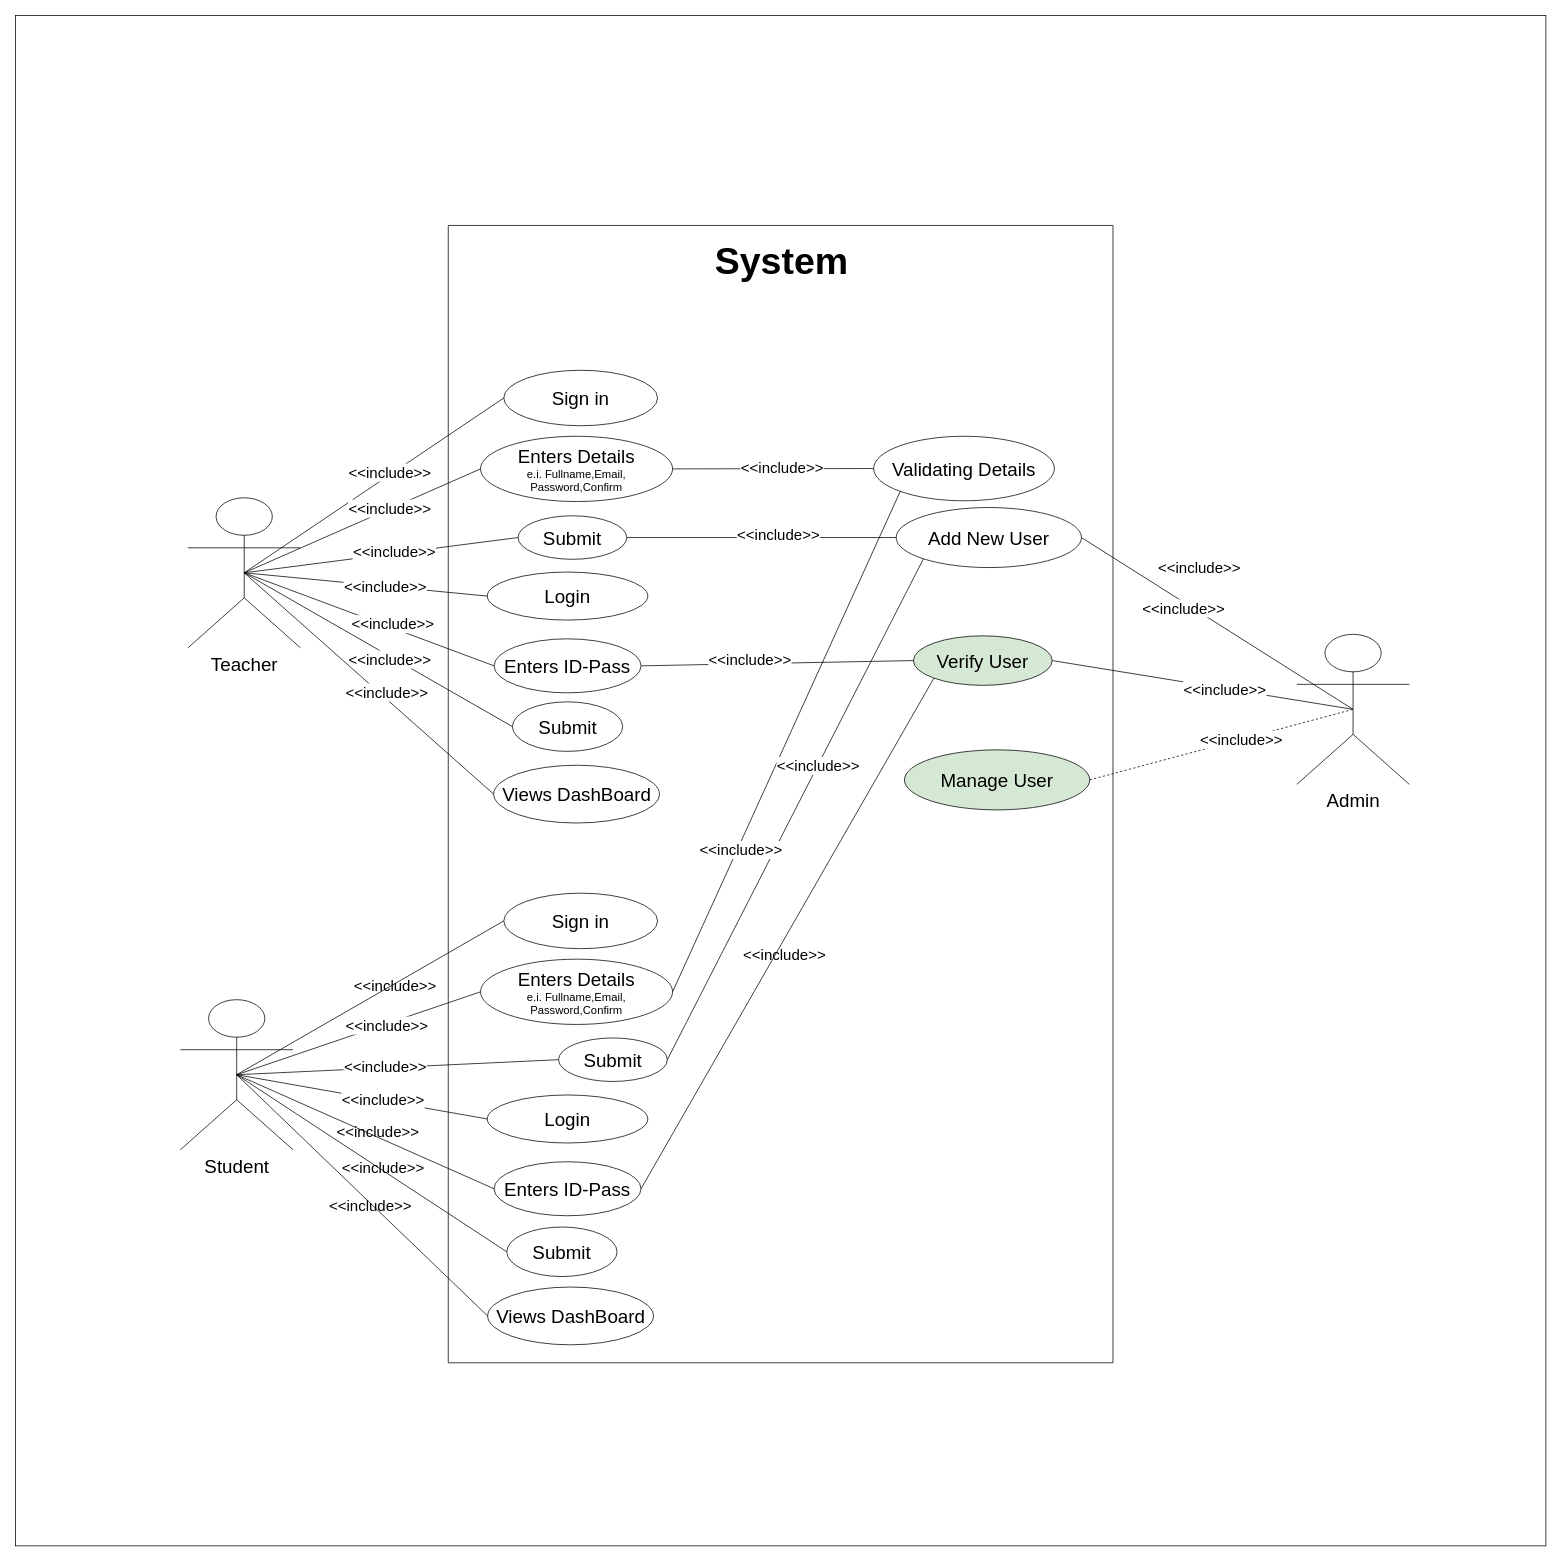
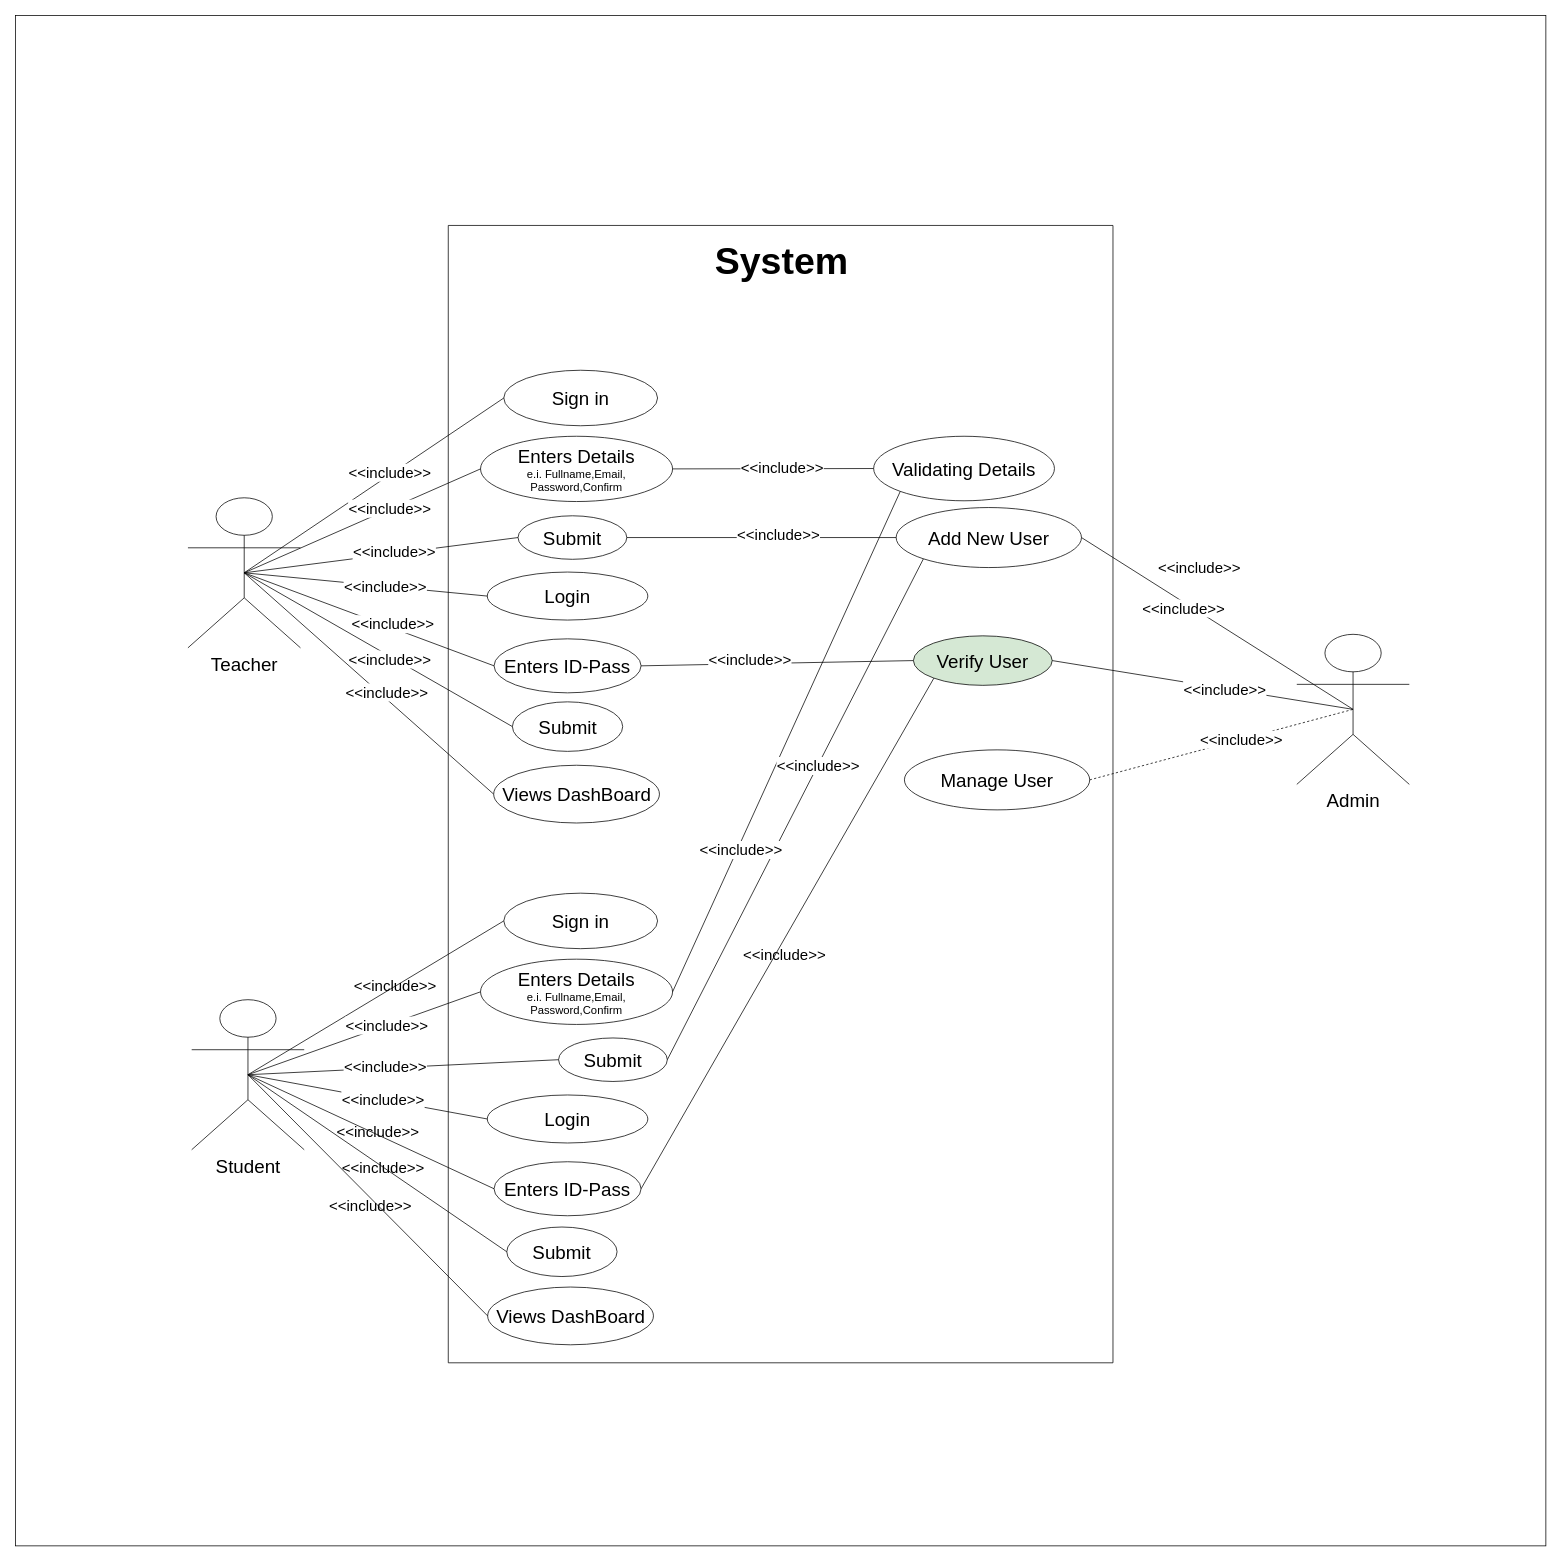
(997, 780) -> (997, 780)
(237, 1074) -> (248, 1074)
